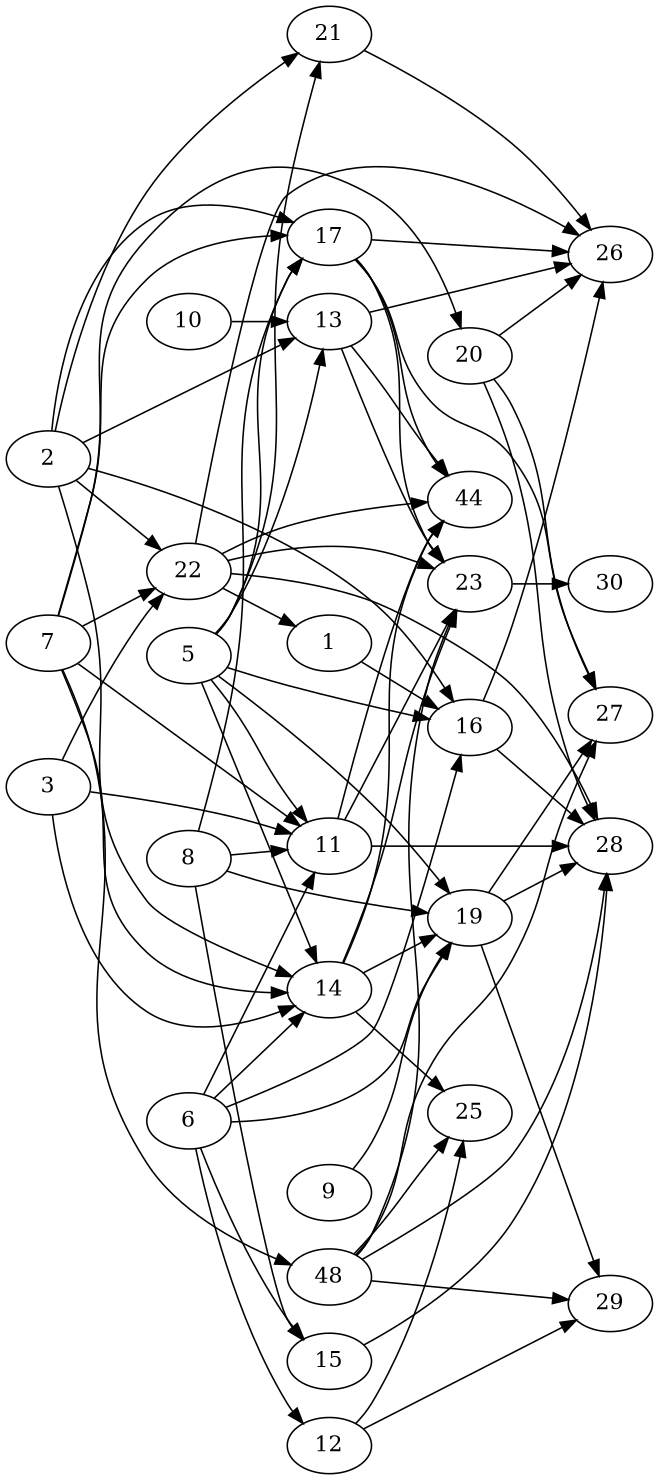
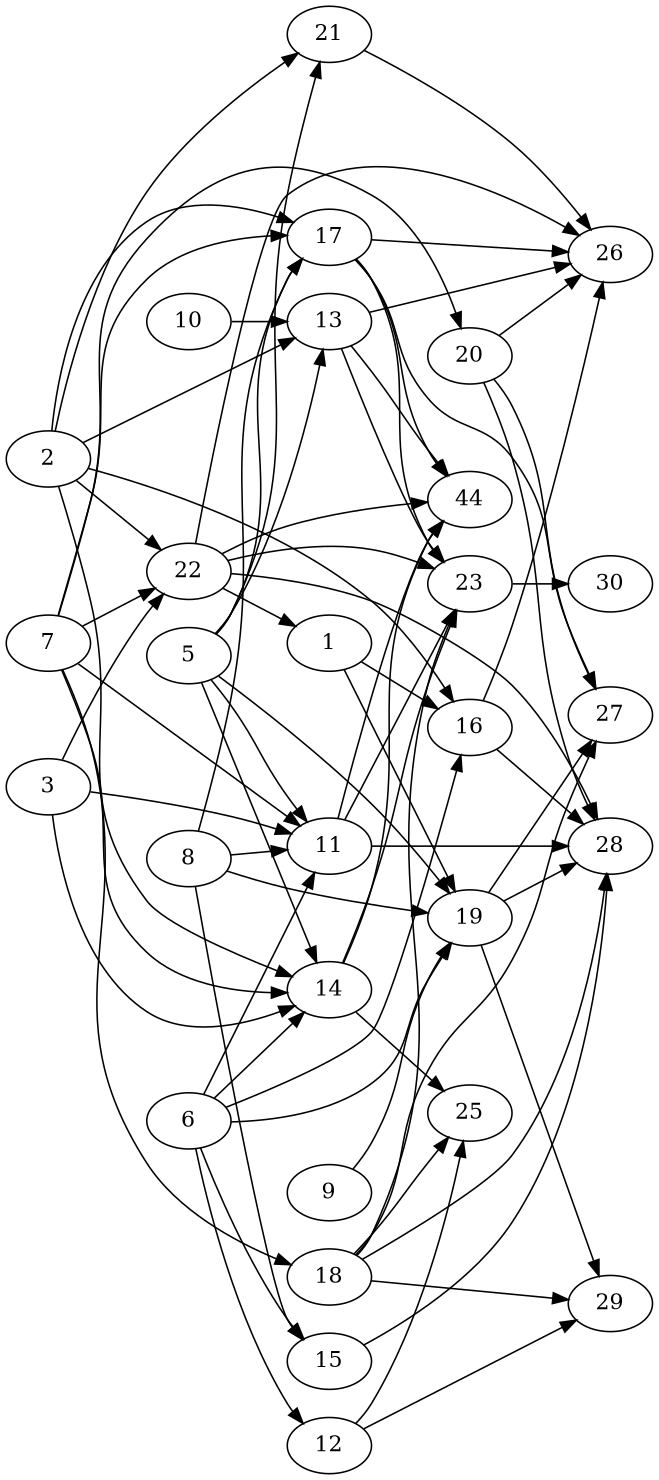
(320, 694) -> none
(391, 958) -> (375, 732)
(329, 1277) -> (329, 1277)
